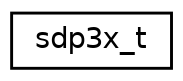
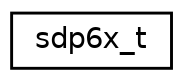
(92, 41) -> (92, 41)
